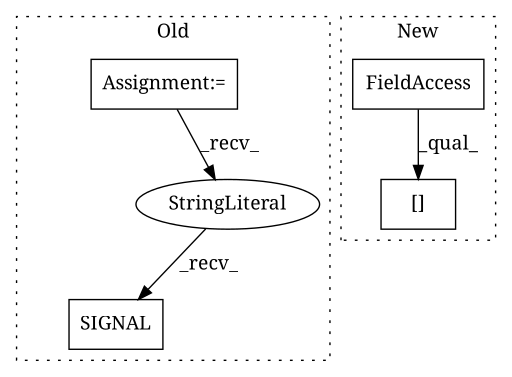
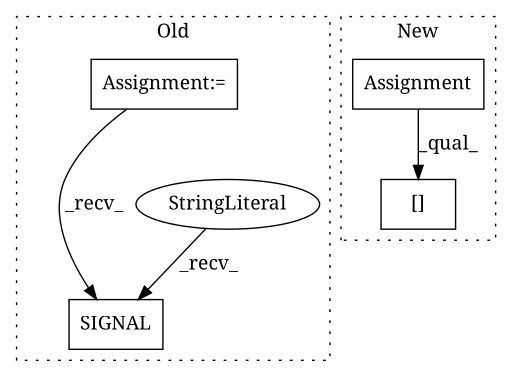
(418, 84) -> (418, 84)
(193, 138) -> (62, 189)
